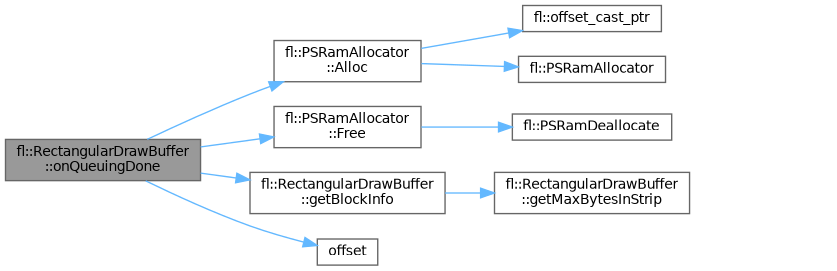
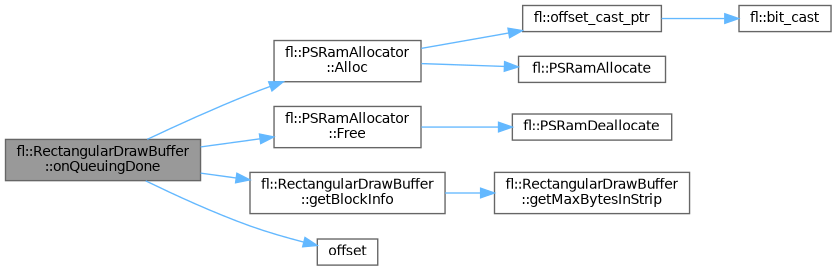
none -> (785, 19)
(592, 69) -> (592, 69)
